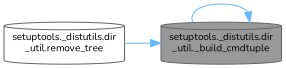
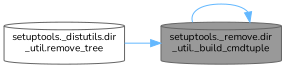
(221, 43) -> (221, 43)
